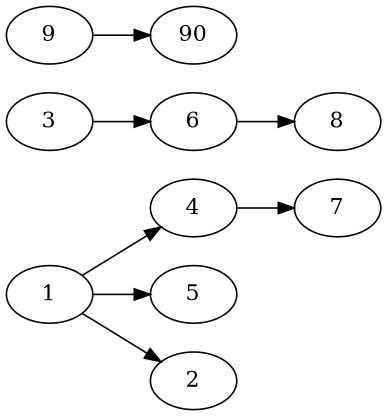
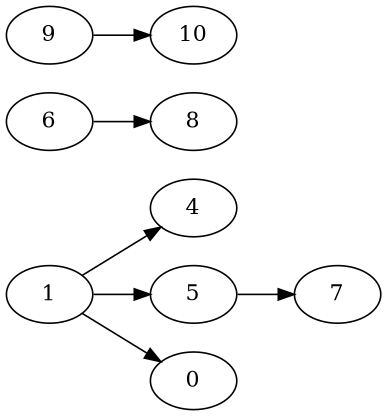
(194, 35) -> (194, 35)
(50, 122) -> none
(258, 208) -> (258, 294)
(194, 381) -> (194, 381)
